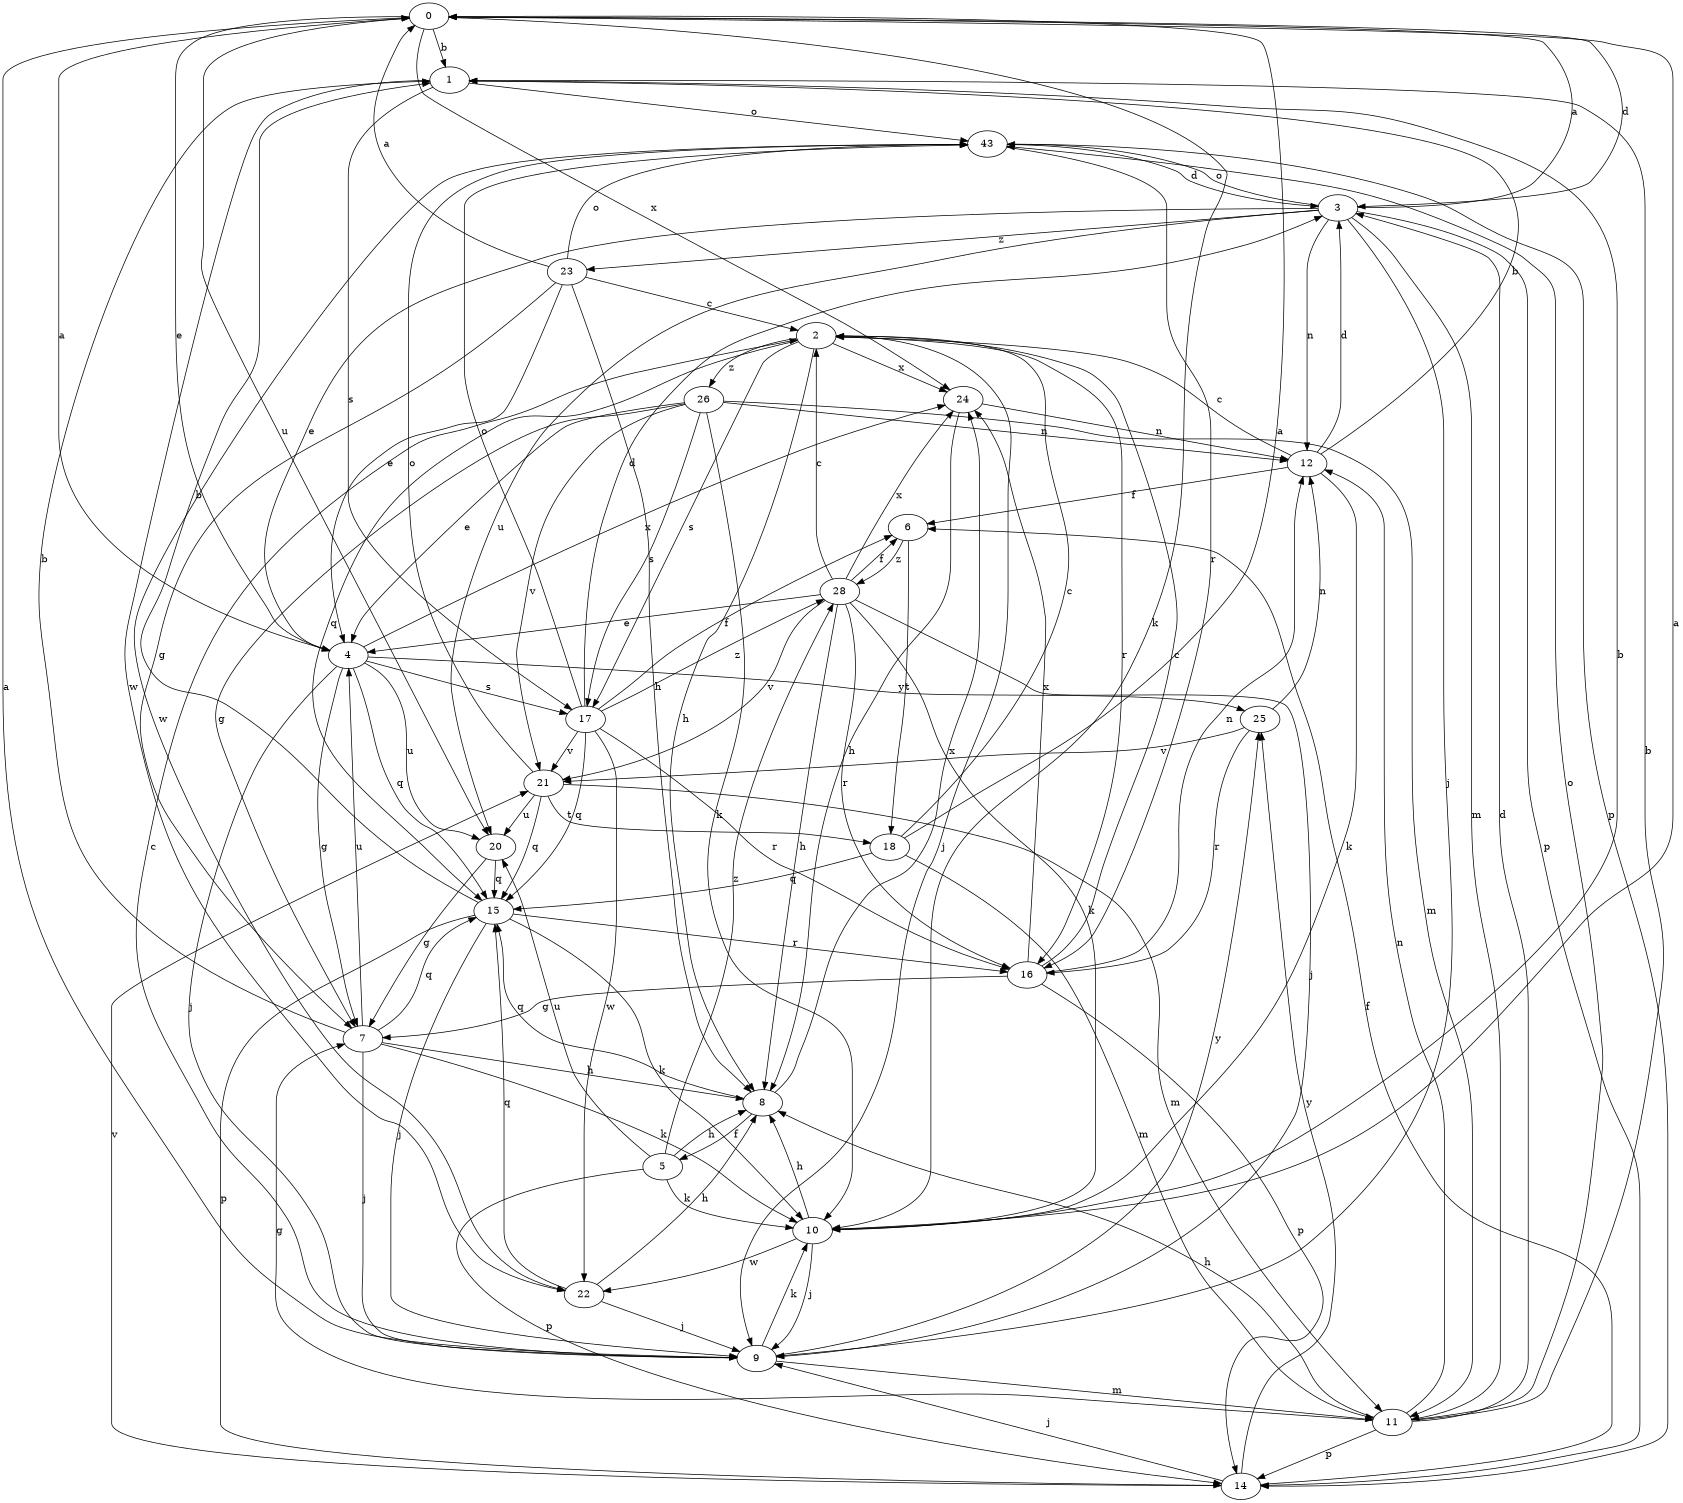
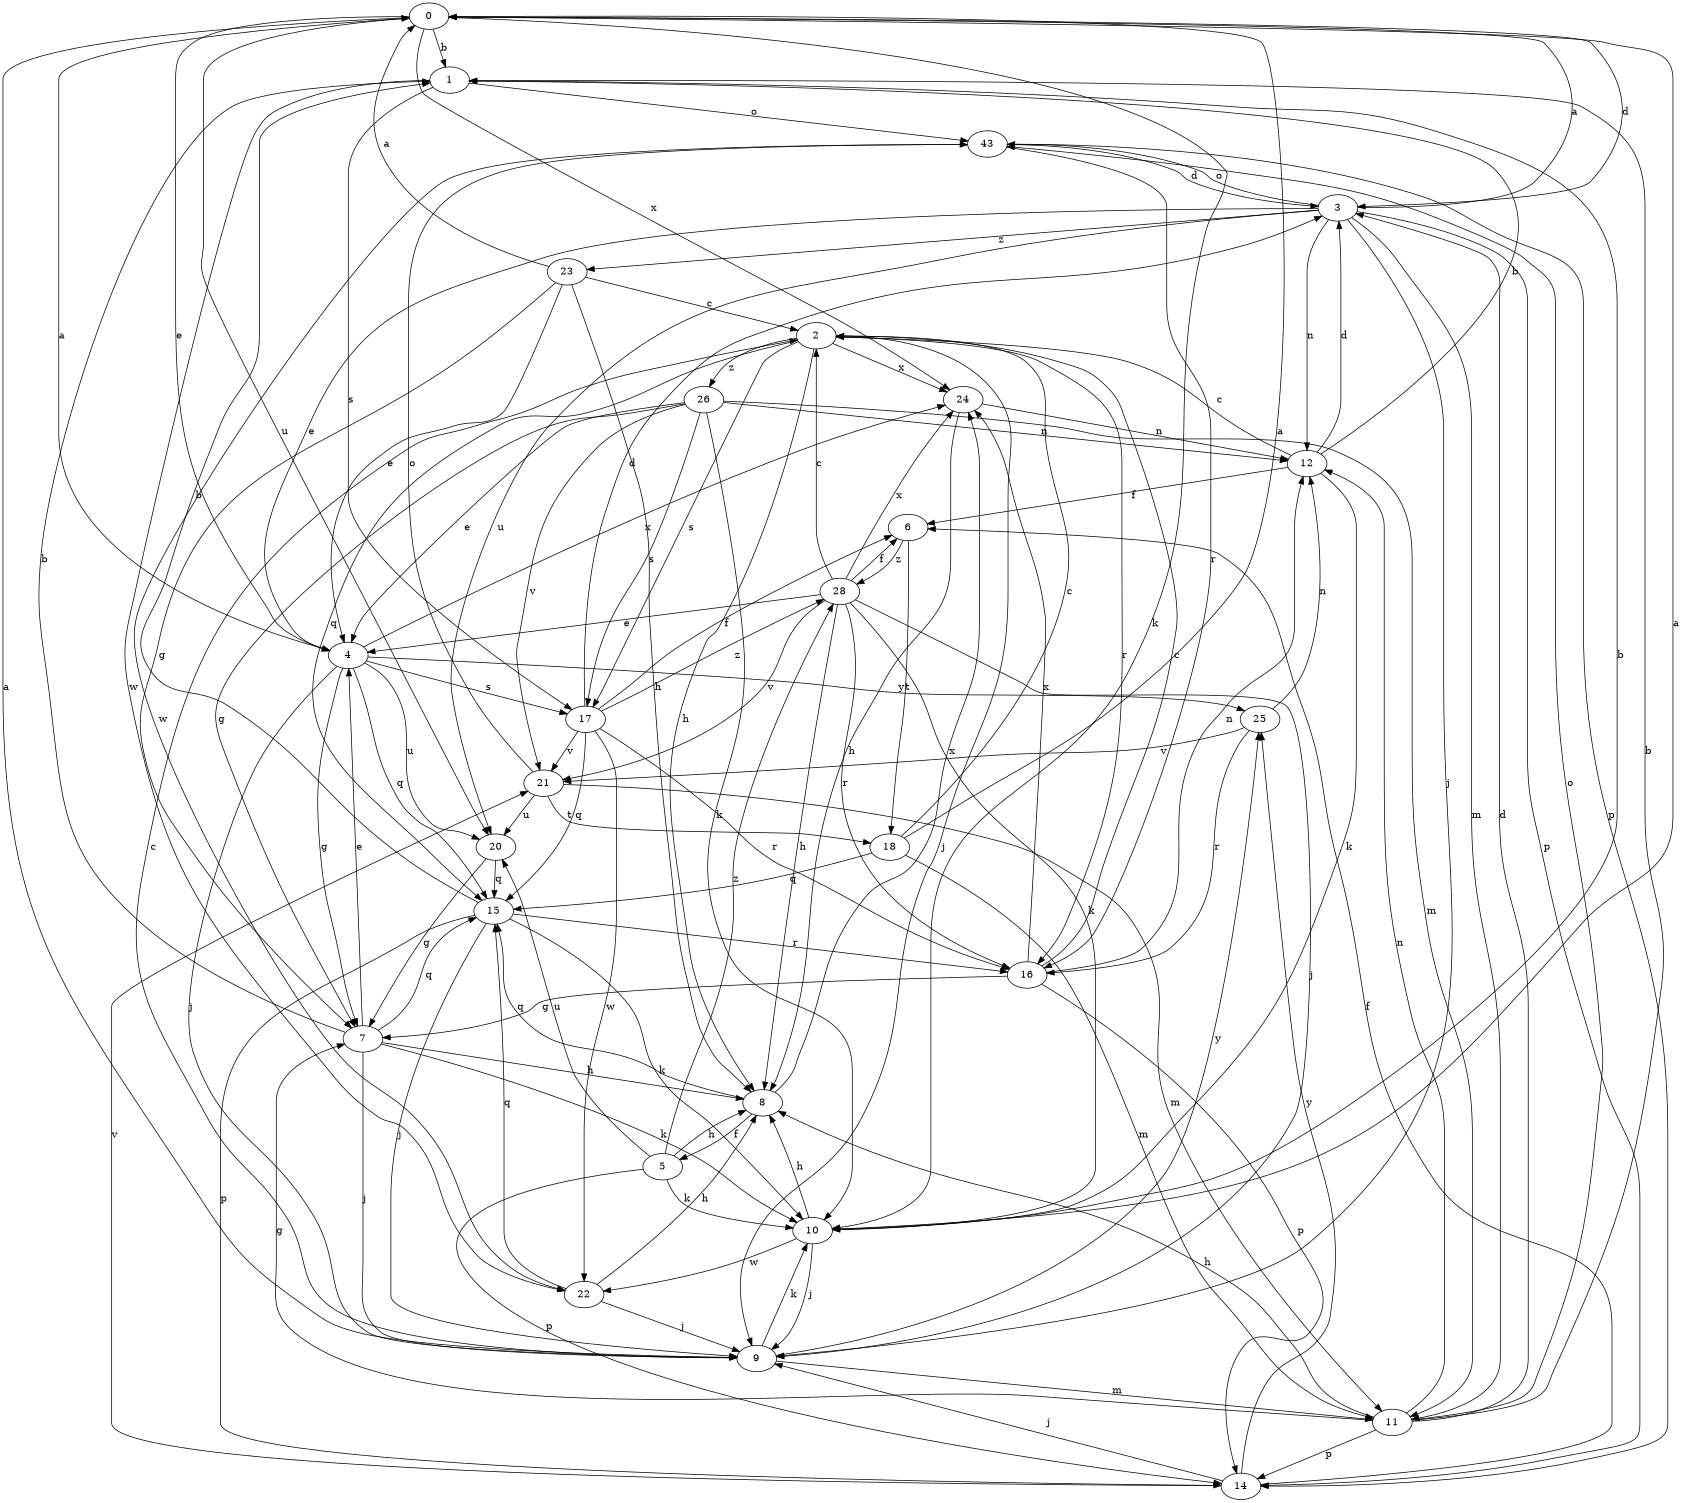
(694, 162) -> none
(464, 214) -> none
(528, 846) -> none
(360, 847) -> (360, 847)
